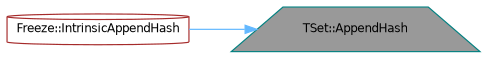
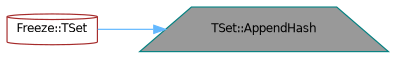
(98, 29) -> (52, 29)
